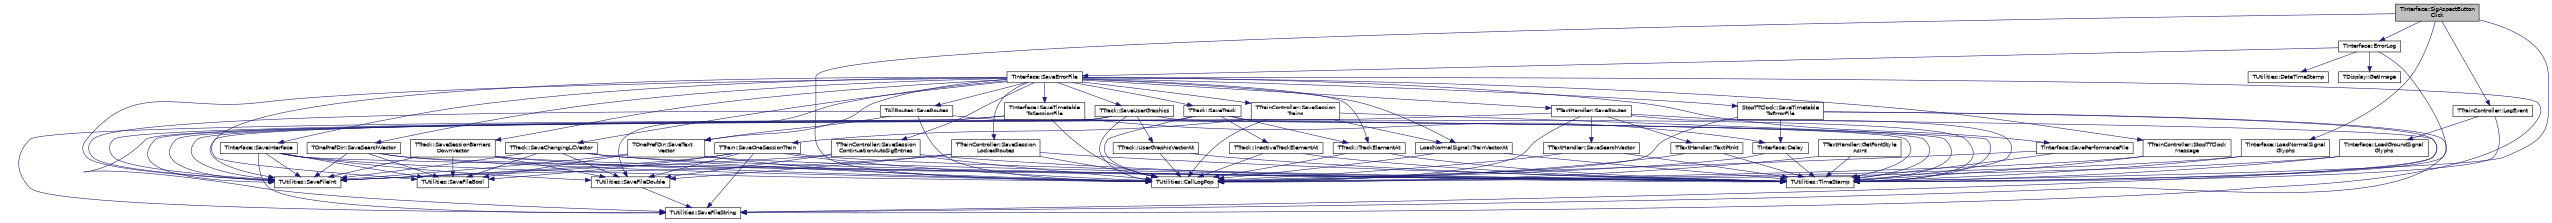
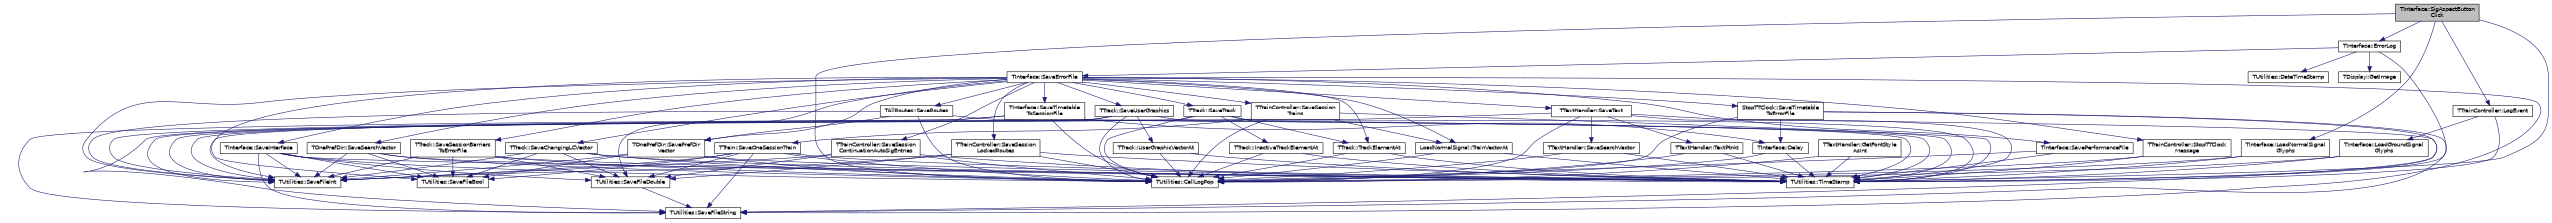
(1591, 111) -> (1591, 111)
(453, 148) -> (453, 148)
(666, 148) -> (666, 148)
